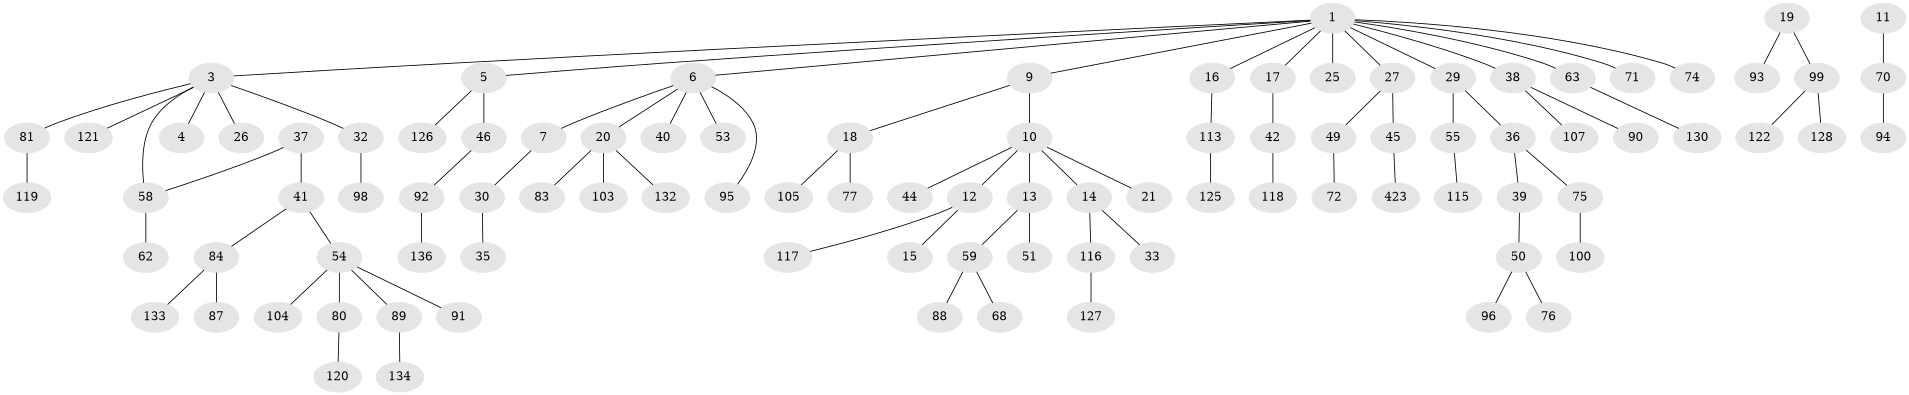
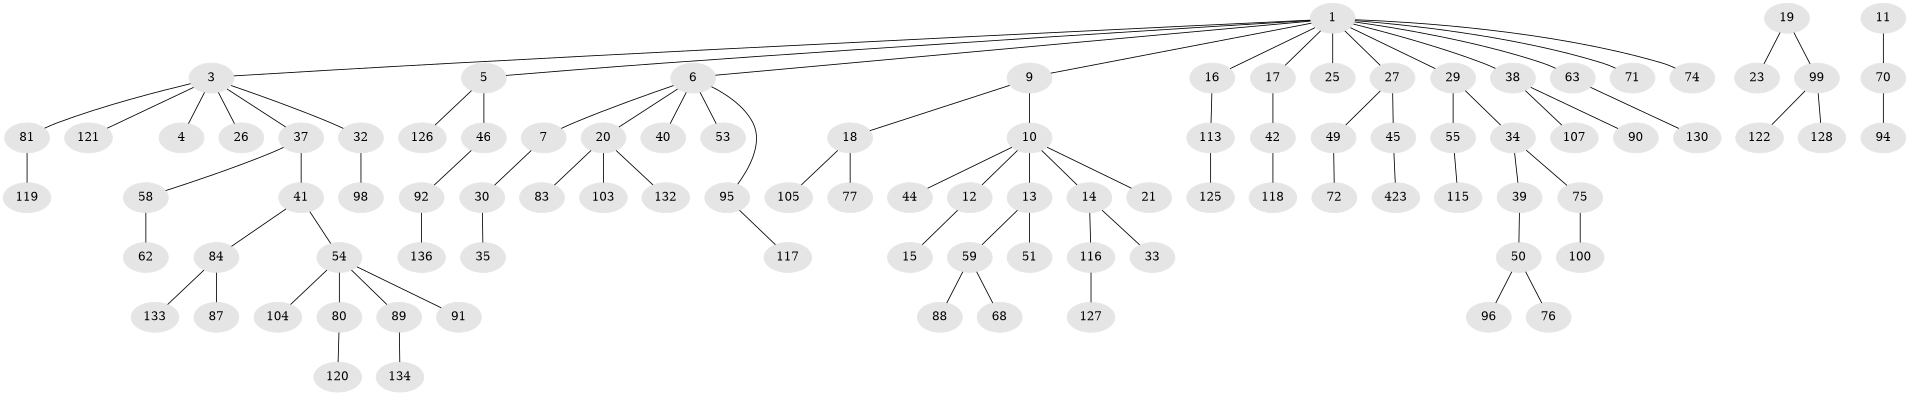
(1757, 78) -> (1757, 78)
(150, 125) -> (256, 108)
(1513, 138) -> (1513, 138)
(882, 232) -> (757, 227)
